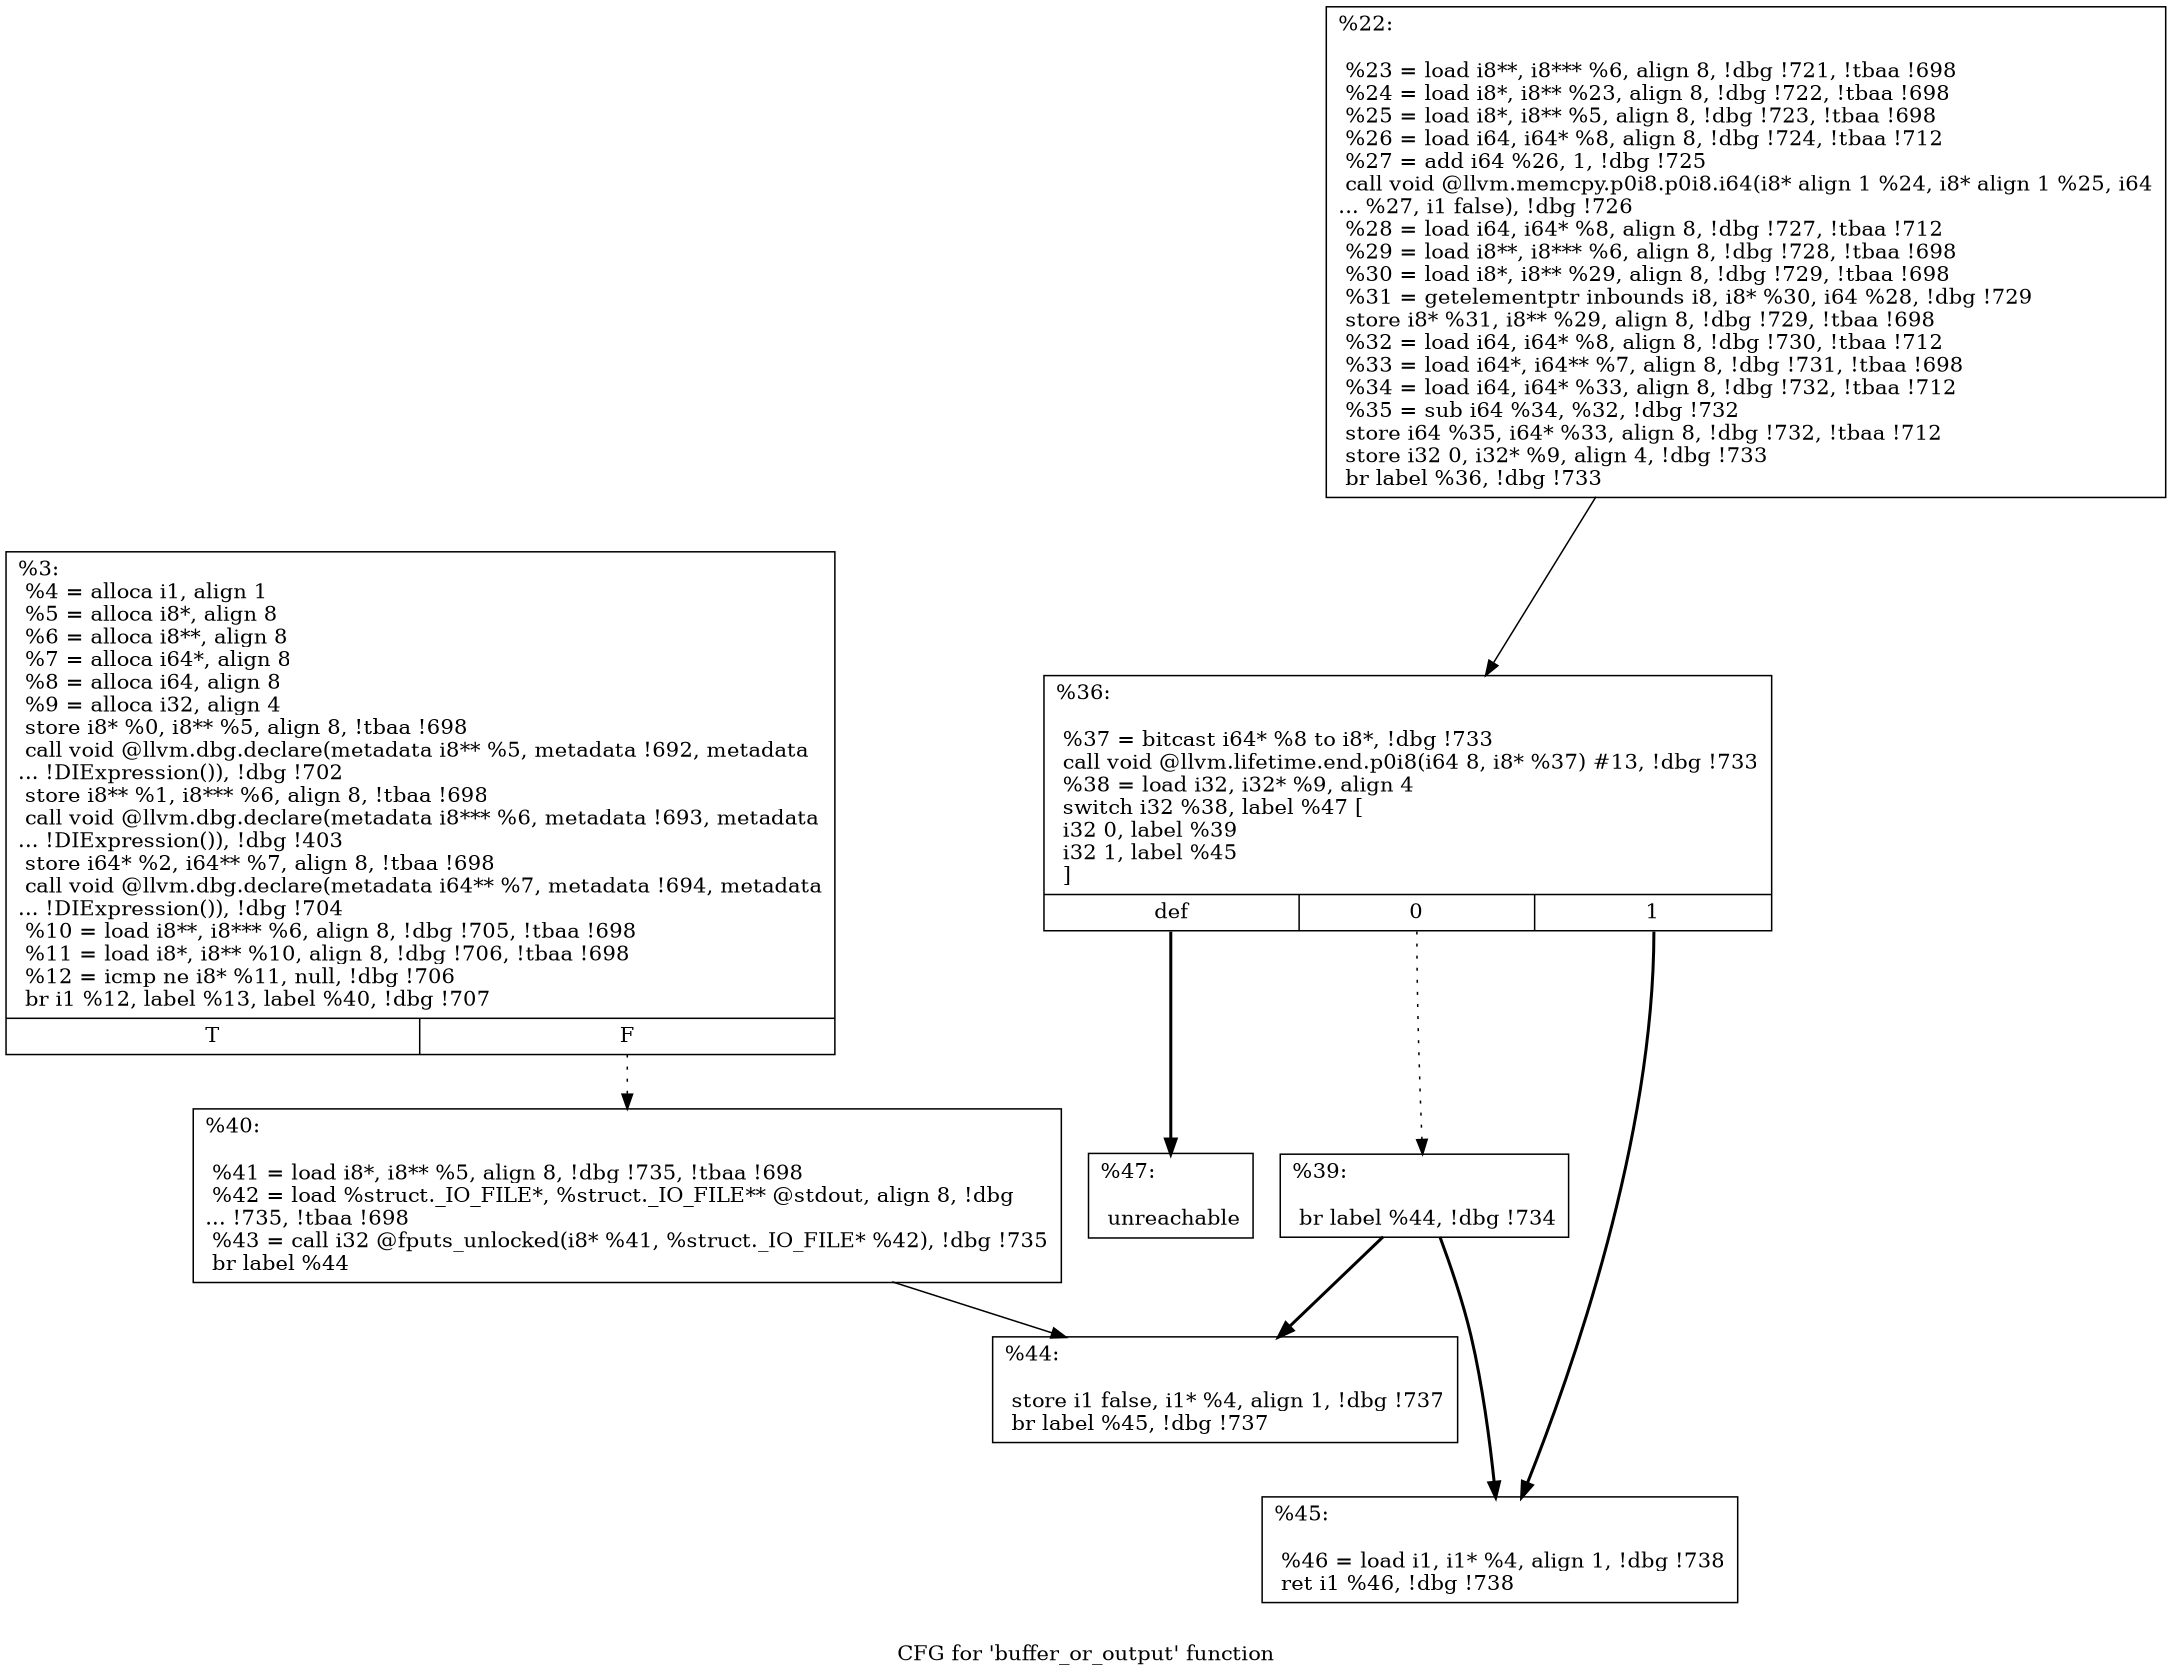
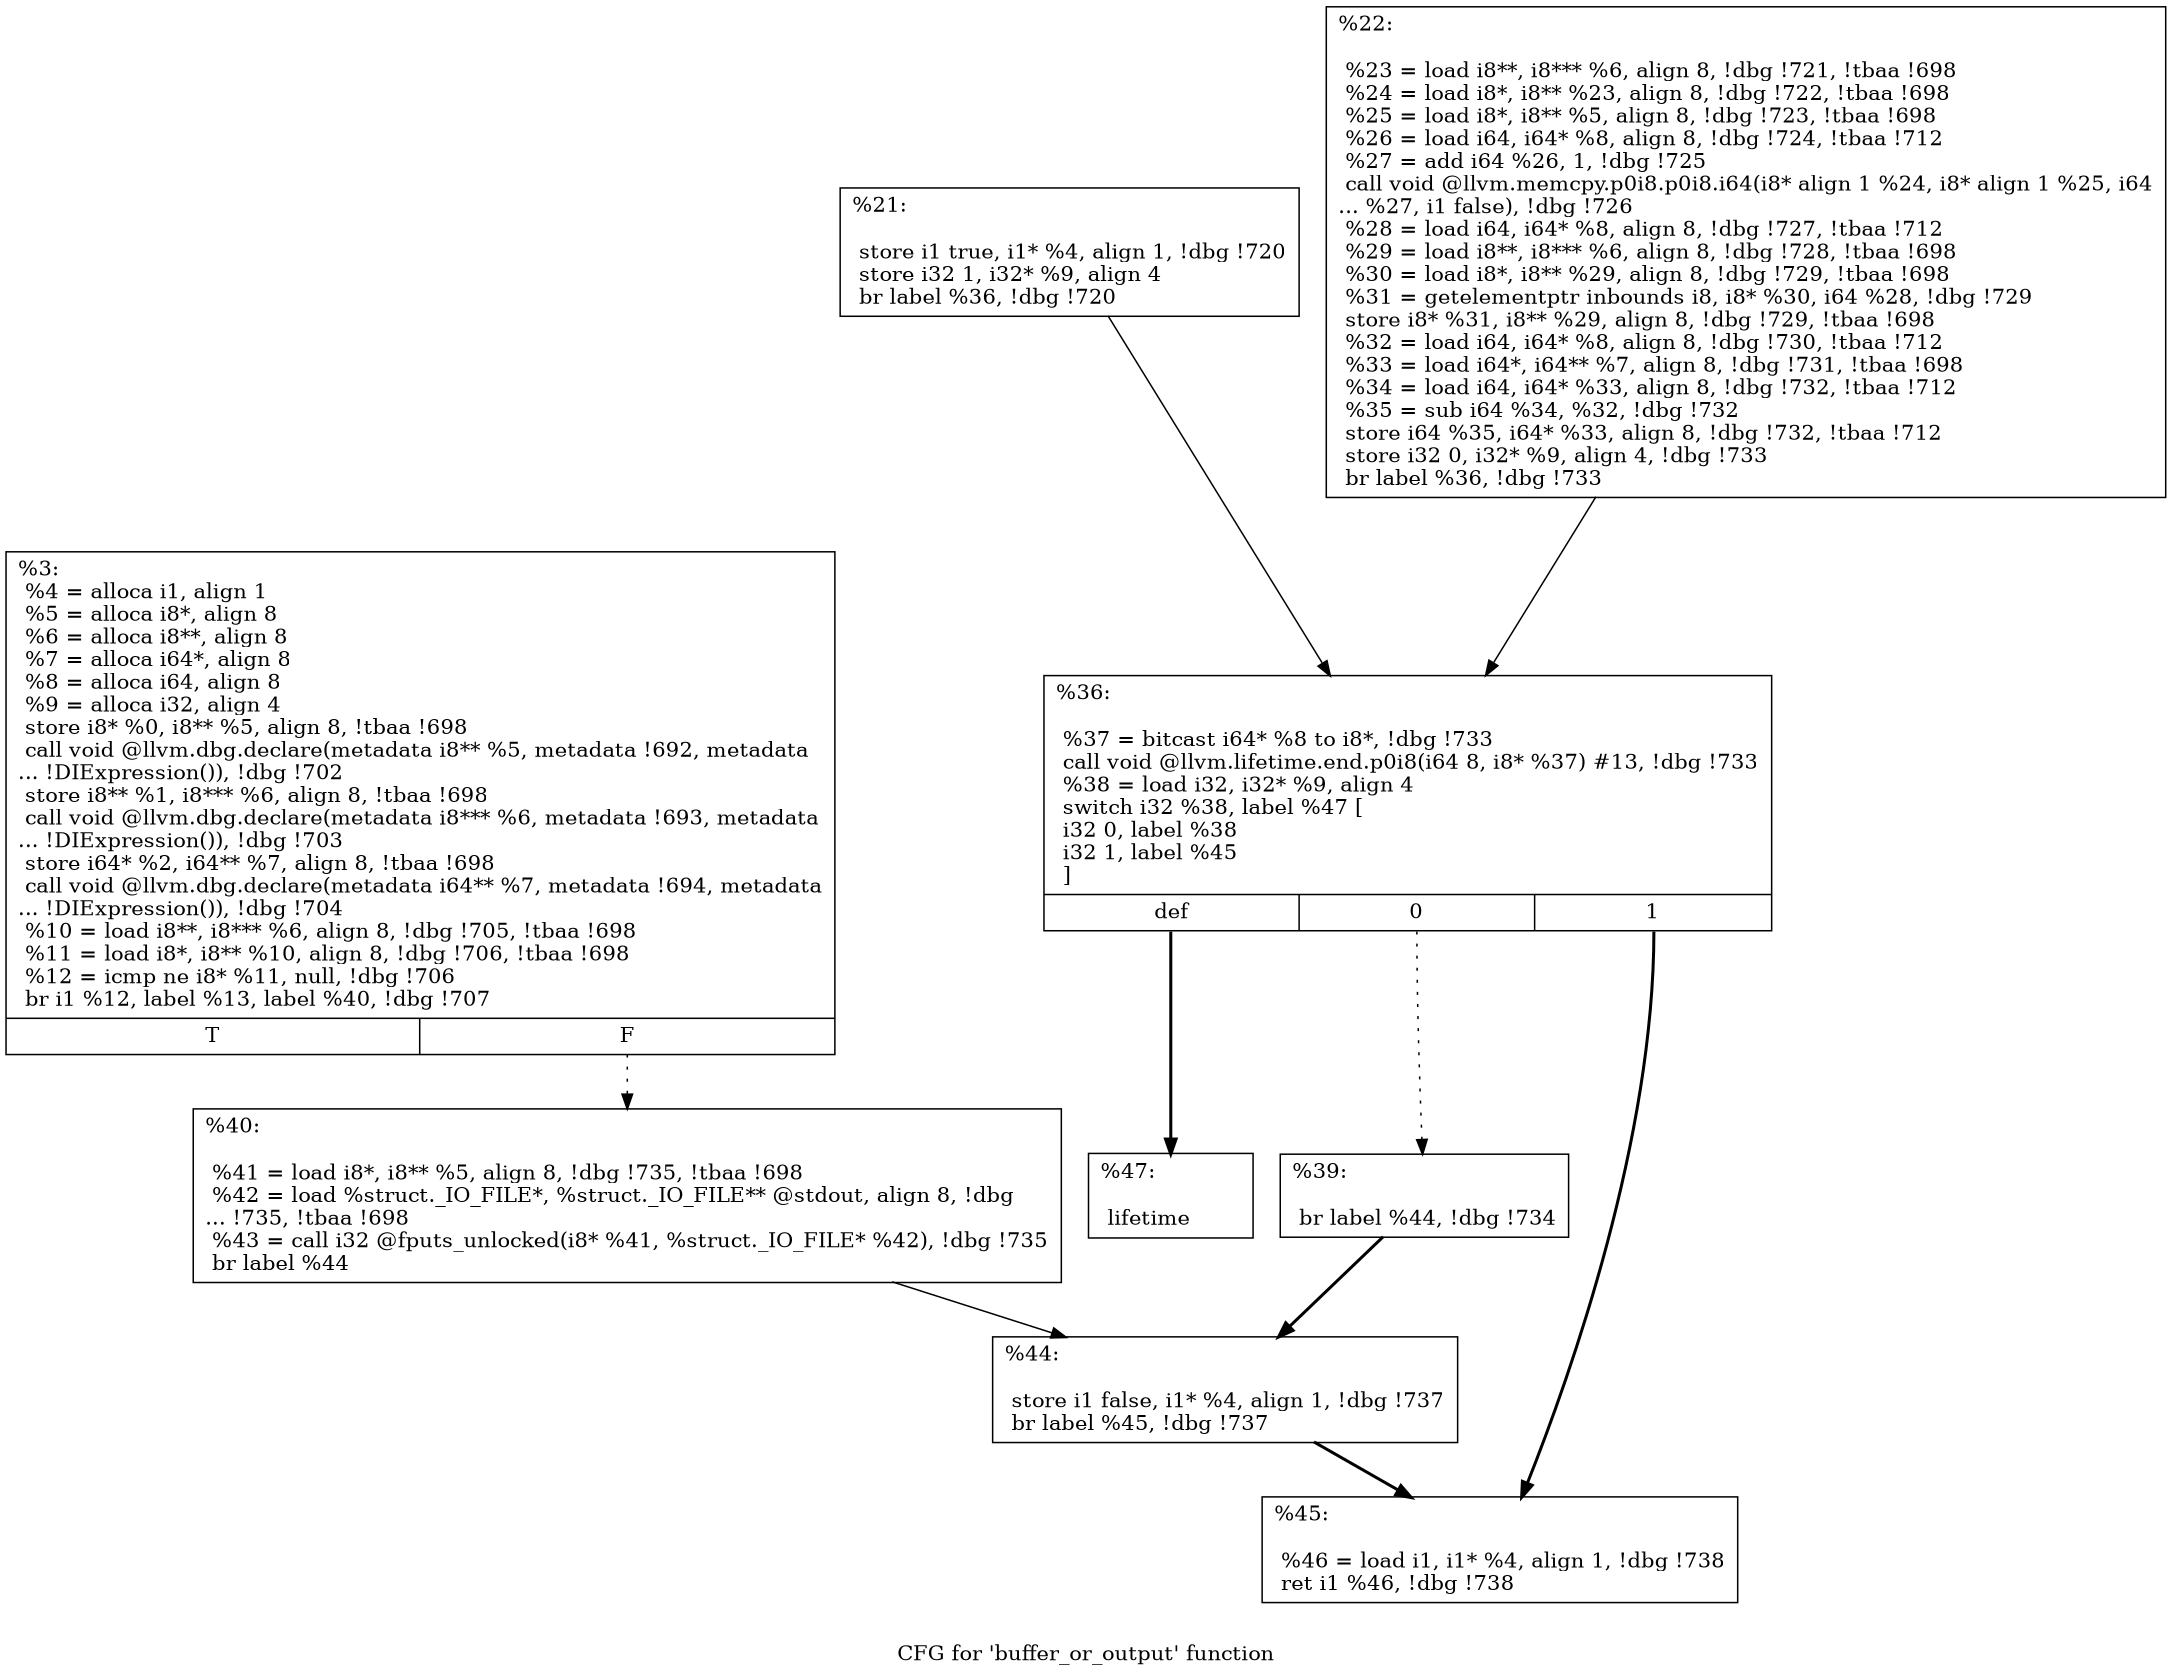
none -> (1070, 252)
(1147, 830) -> (1147, 830)
(181, 841) -> (181, 841)
(1171, 1218) -> (1146, 1218)
(1476, 1358) -> (1356, 1466)
